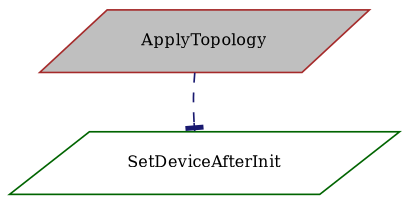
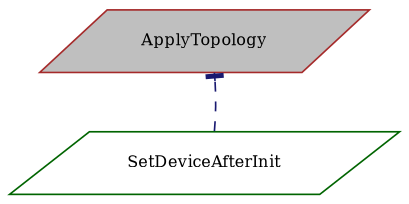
(193, 98) -> (216, 106)
